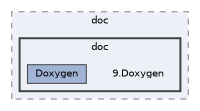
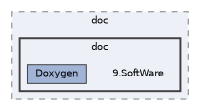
(138, 74) -> (138, 74)
